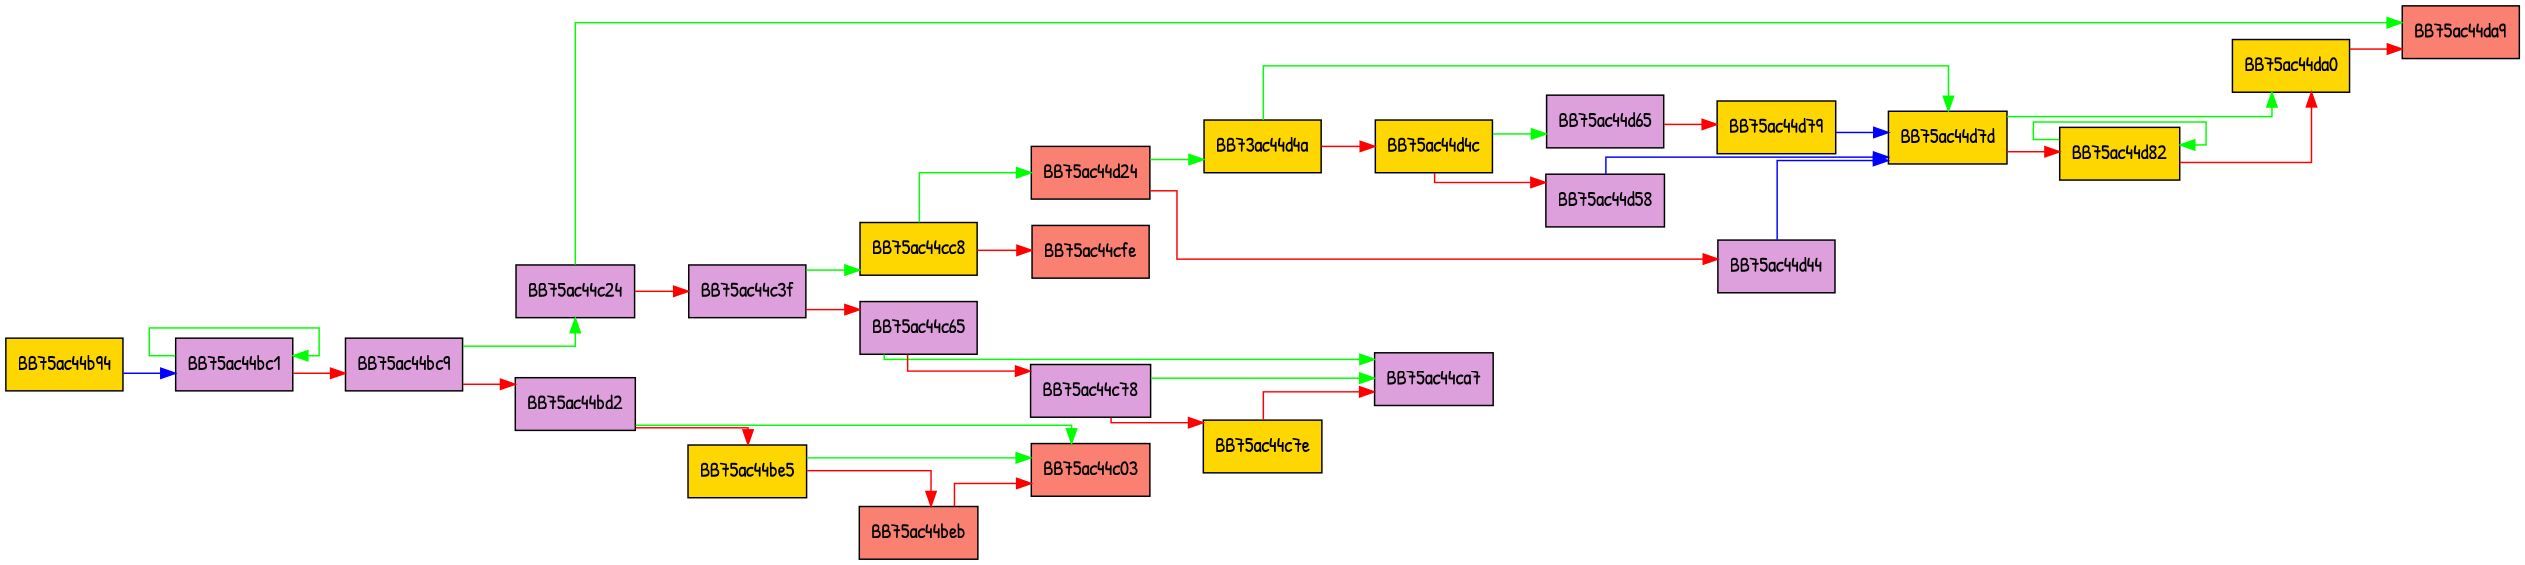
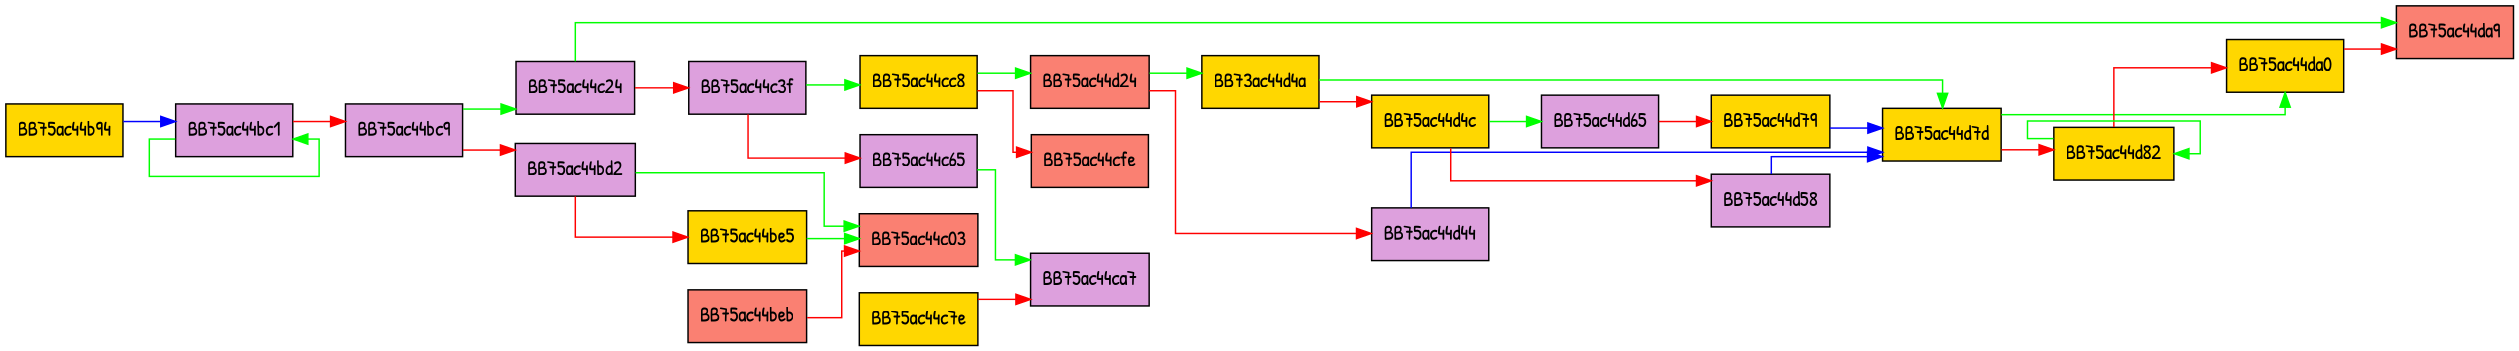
(1091, 391) -> none
(879, 471) -> none
